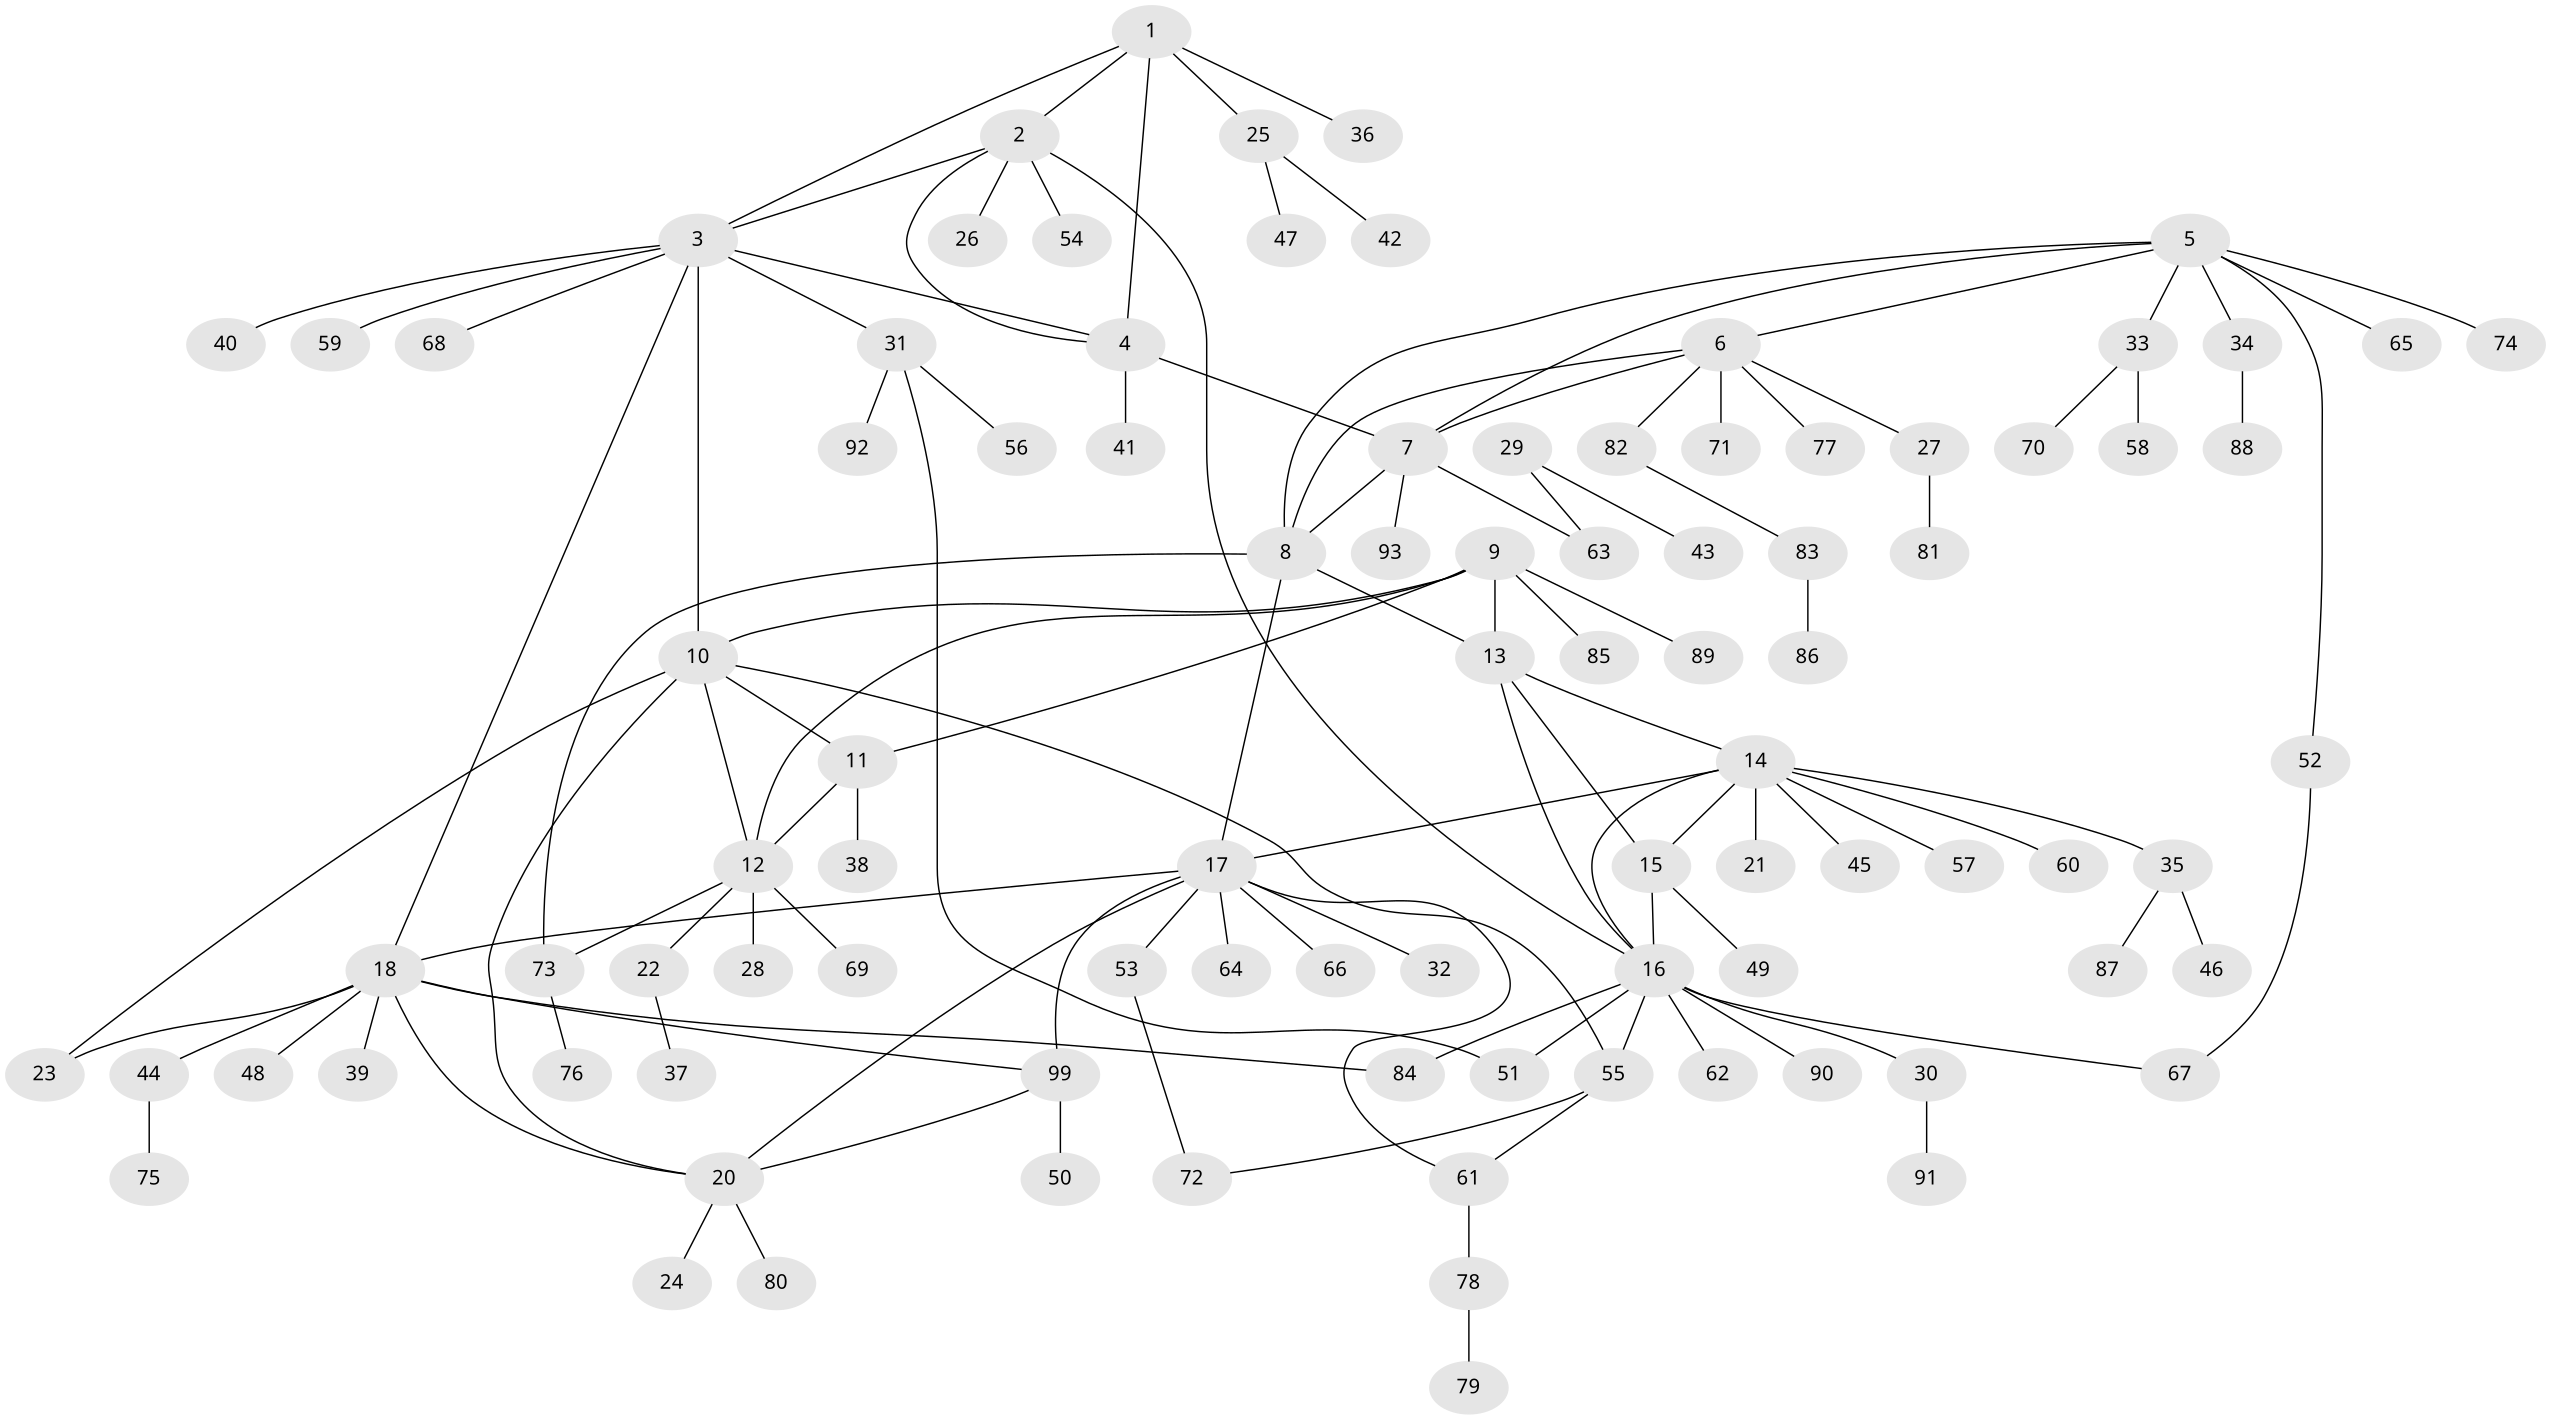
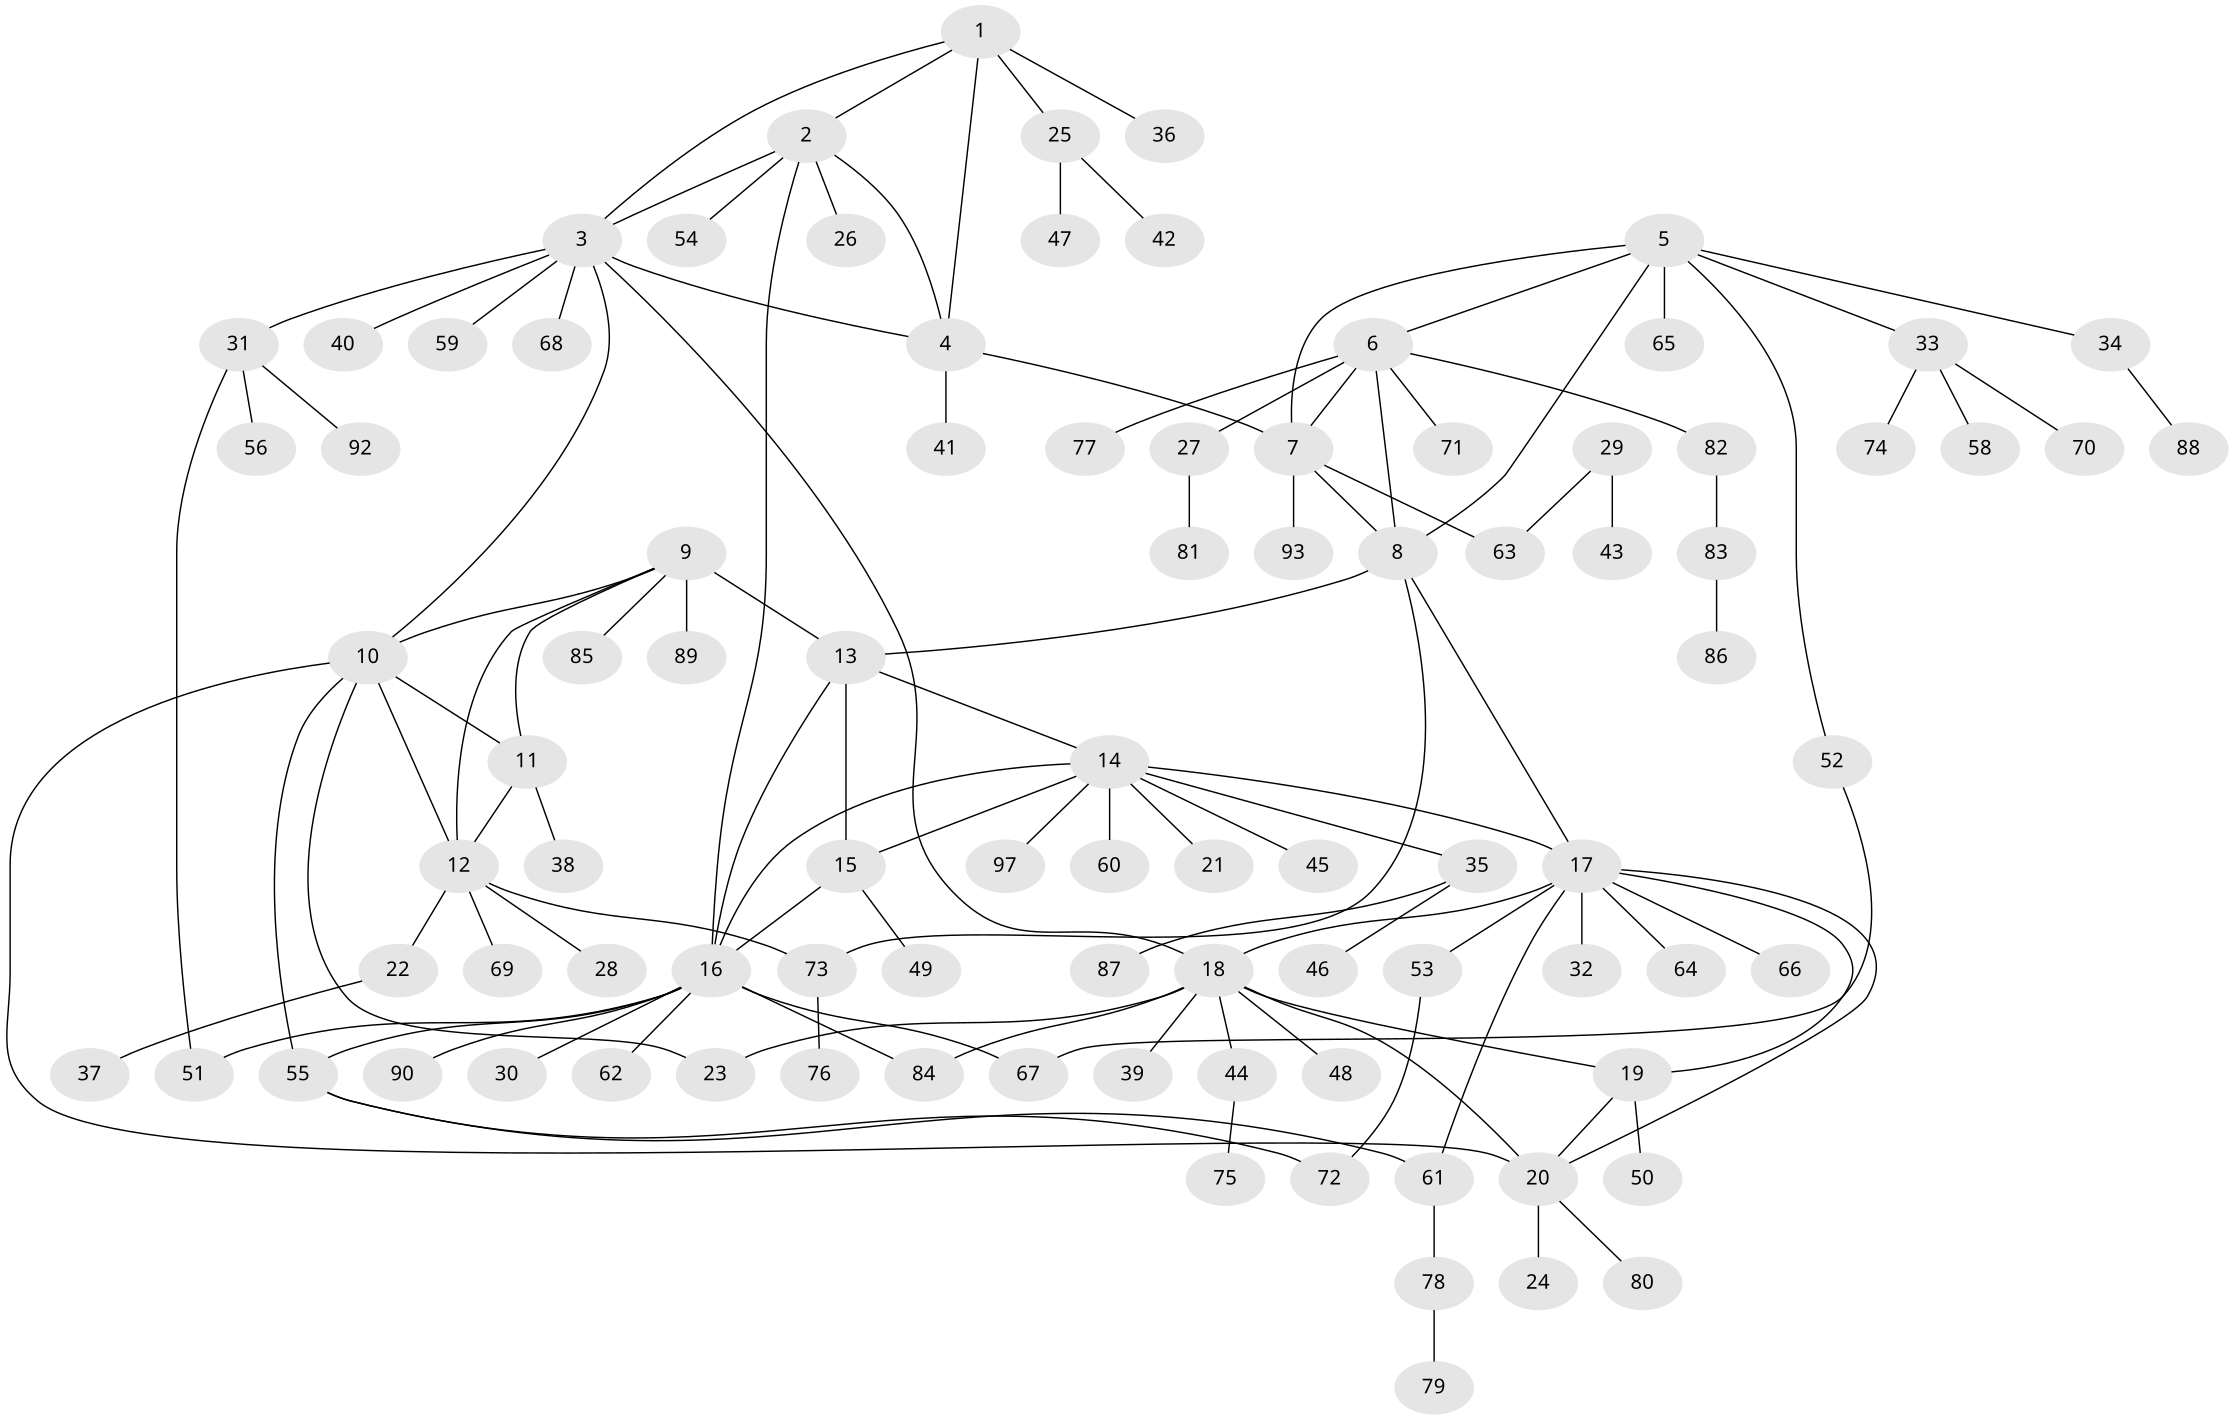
(2353, 285) -> (1902, 397)
(1964, 866) -> (1005, 866)
(1060, 1075) -> (1633, 1075)
(1927, 1179) -> none
